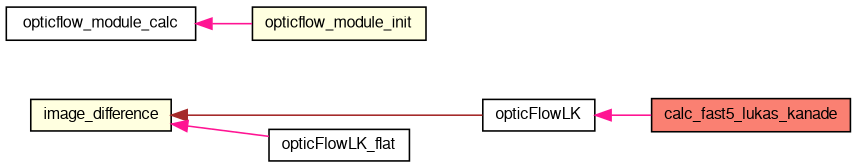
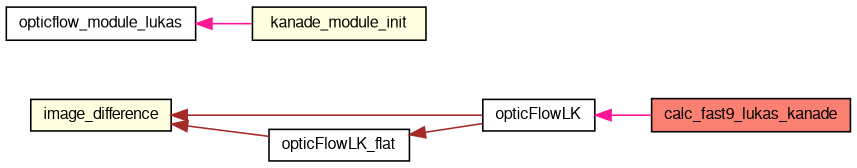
(101, 24) -> (101, 24)
(339, 24) -> (339, 24)
(751, 115) -> (751, 115)
none -> (454, 128)
(228, 131) -> (228, 131)
